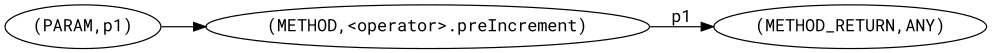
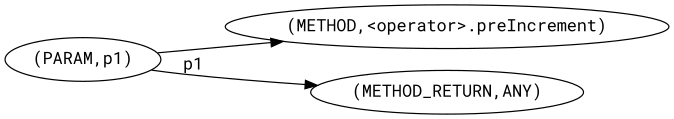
(675, 27) -> (228, 78)
